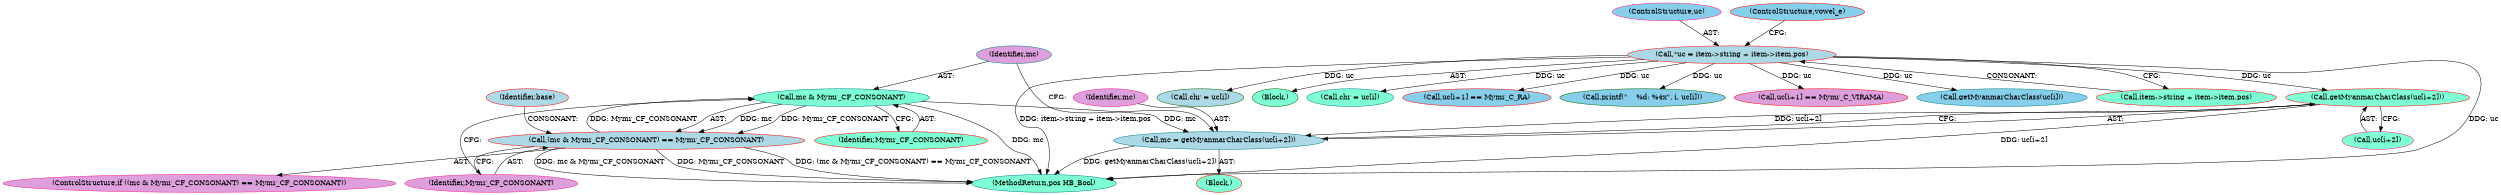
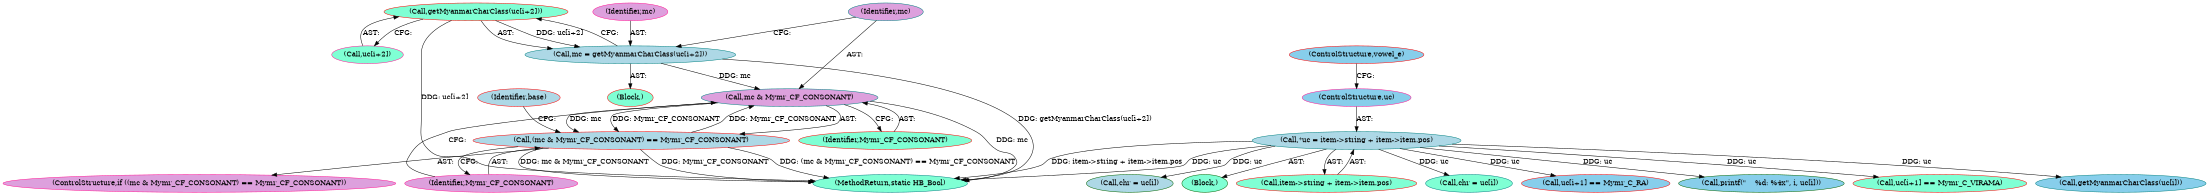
(1767, 32) -> (1357, 74)
(1732, 55) -> (1357, 141)
(2115, 69) -> none
(2013, 76) -> (1359, 162)
(2153, 76) -> (1336, 162)
(841, 98) -> (790, 98)
(1821, 98) -> (1940, 183)
(1041, 107) -> (708, 76)
(554, 119) -> (548, 119)
(1044, 183) -> (890, 183)
